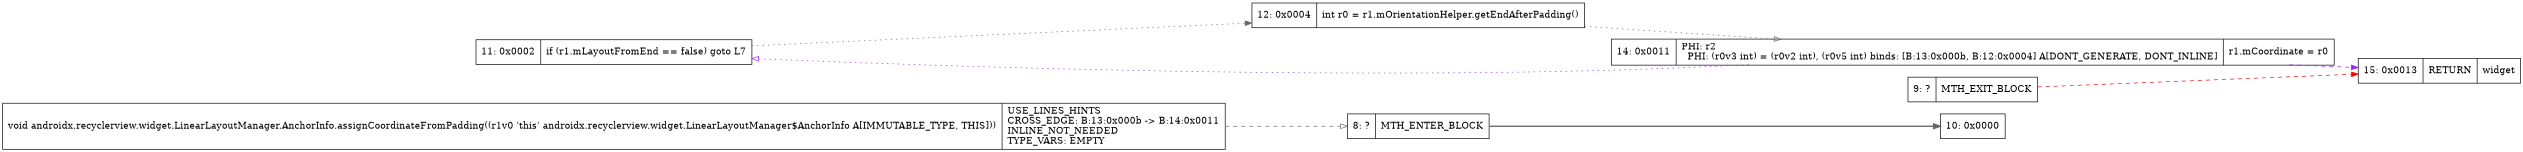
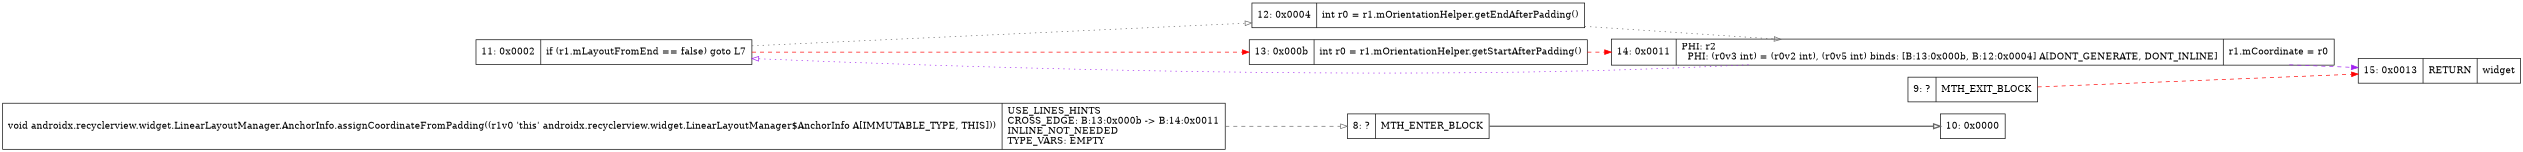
(999, 35) -> (999, 35)
none -> (1418, 52)
(1711, 126) -> (1711, 126)
